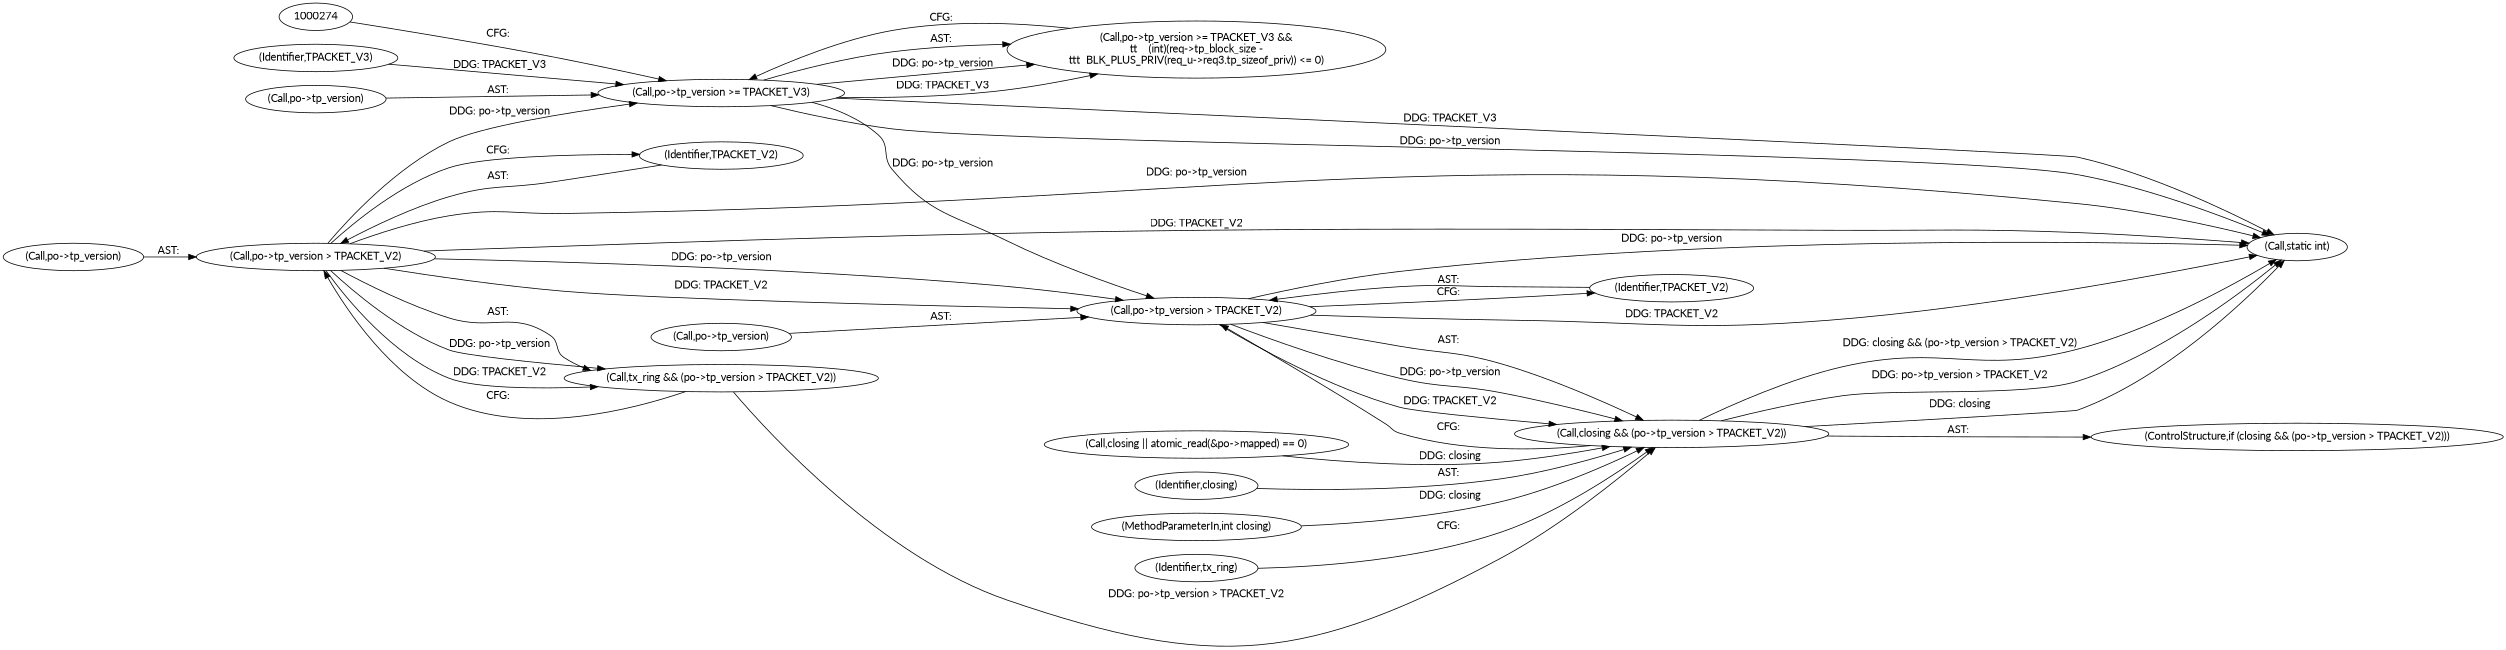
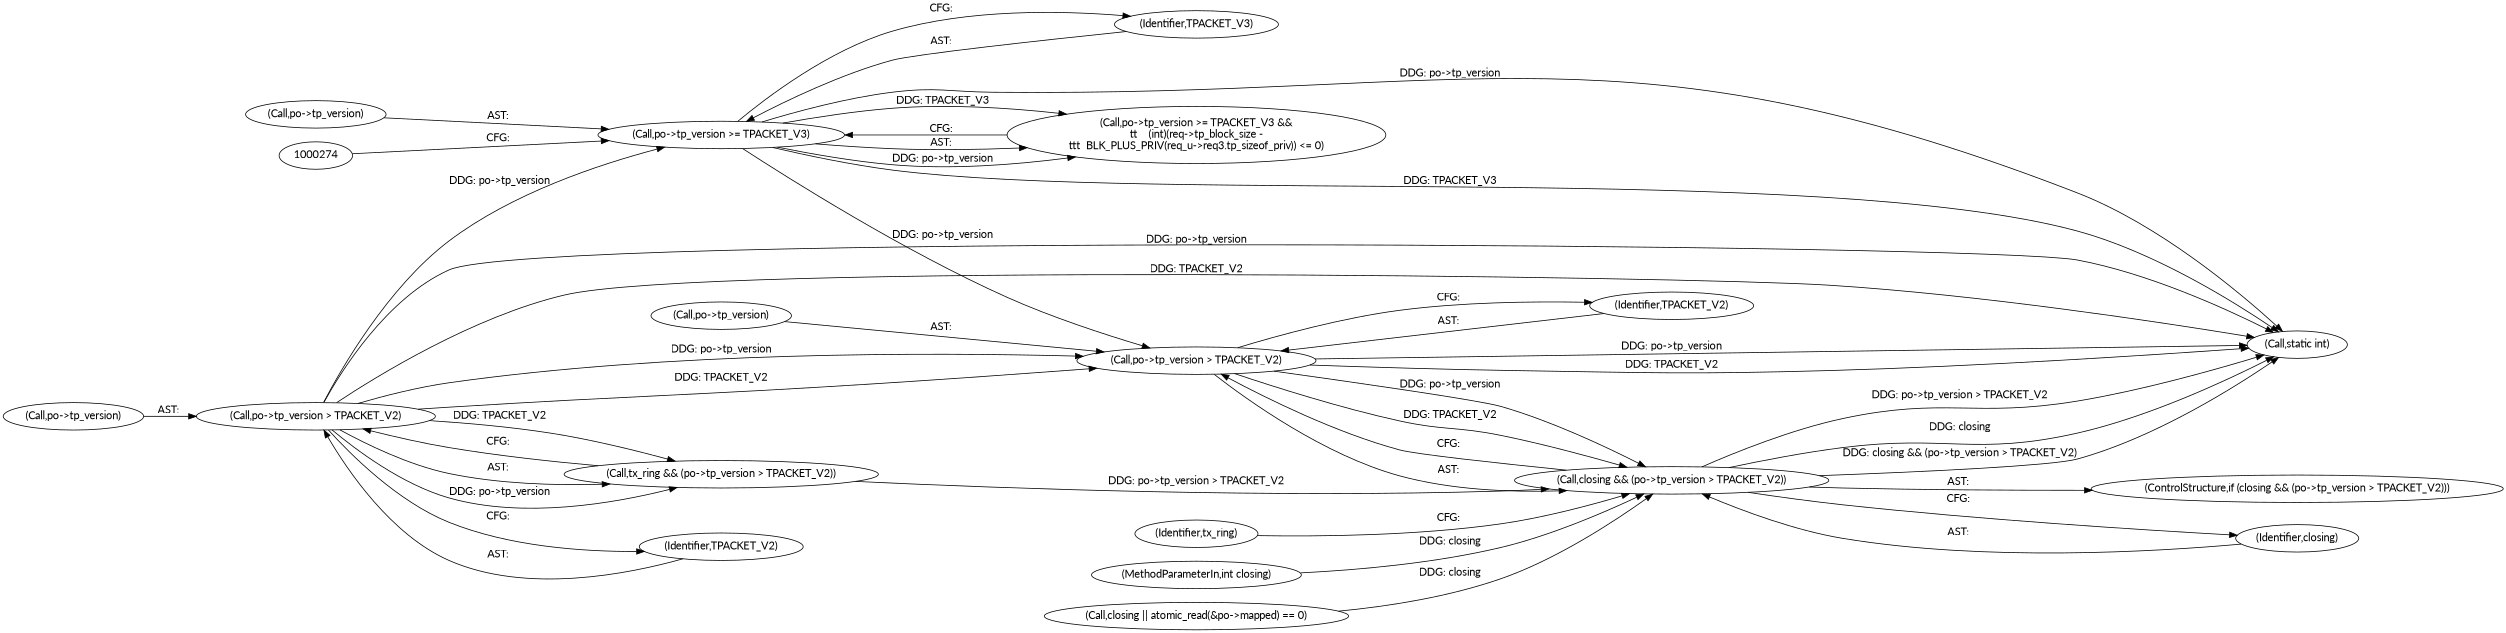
none -> (918, 25)
(500, 65) -> (943, 42)
none -> (1988, 518)
